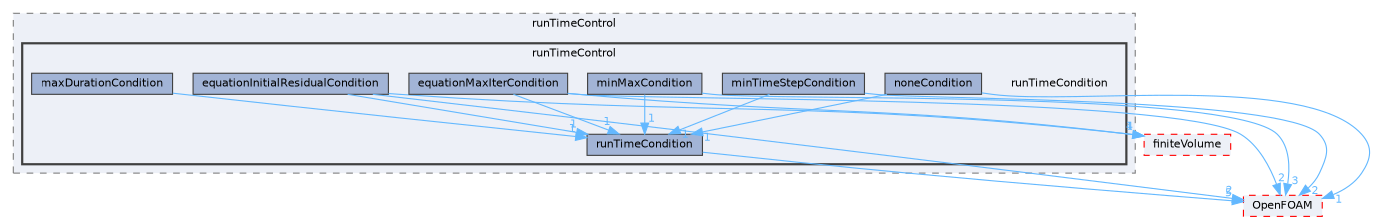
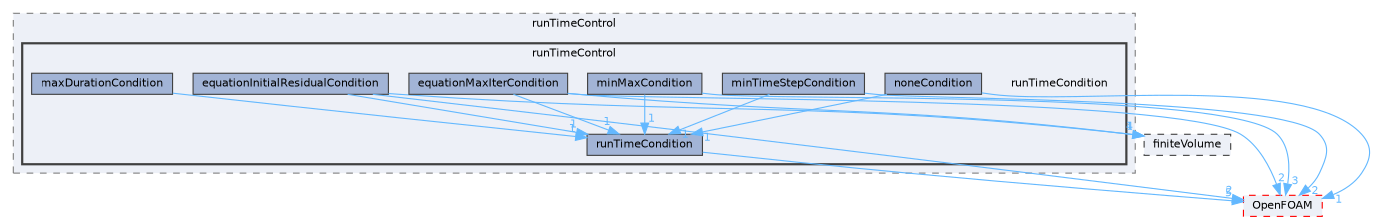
(1187, 145) -> (1187, 145)
